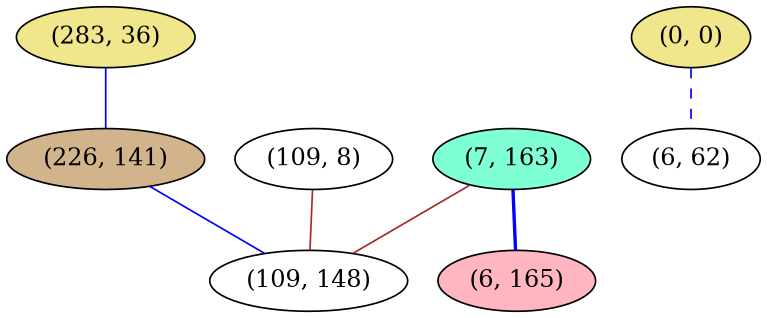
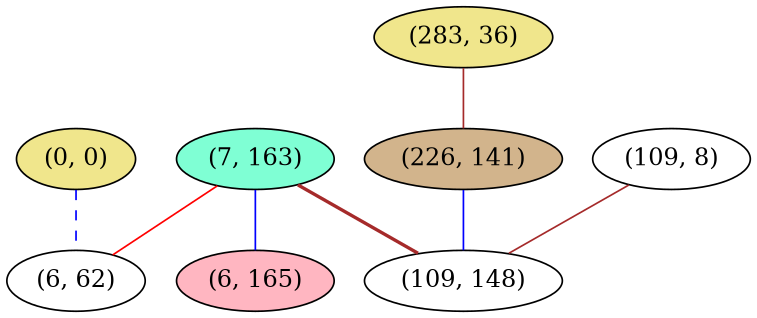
(106, 98) -> (463, 98)
(412, 219) -> (358, 219)
none -> (165, 220)
(514, 220) -> (255, 220)
